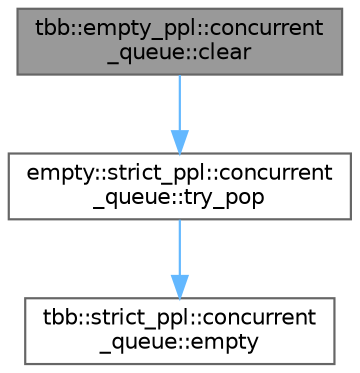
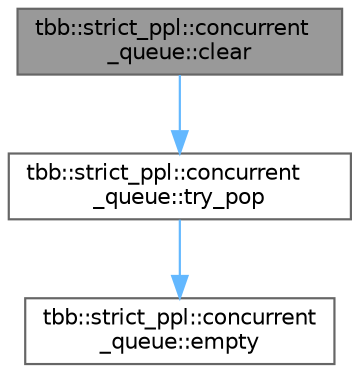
(180, 42) -> (180, 42)
(180, 186) -> (180, 186)
